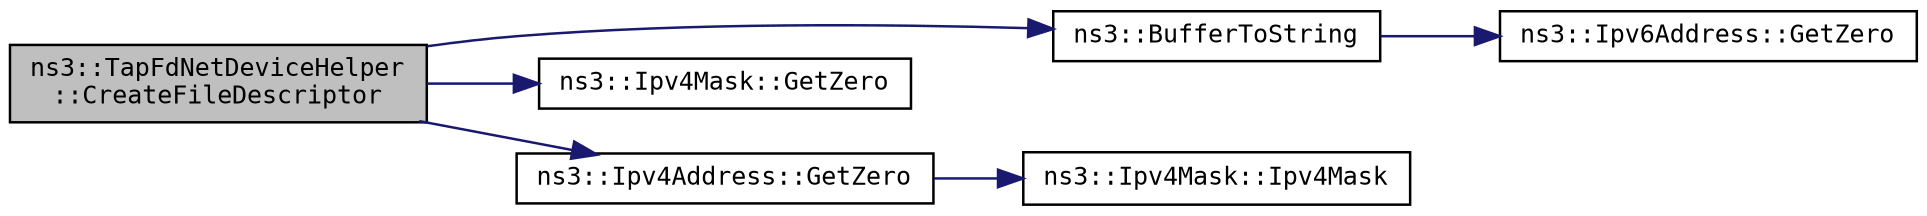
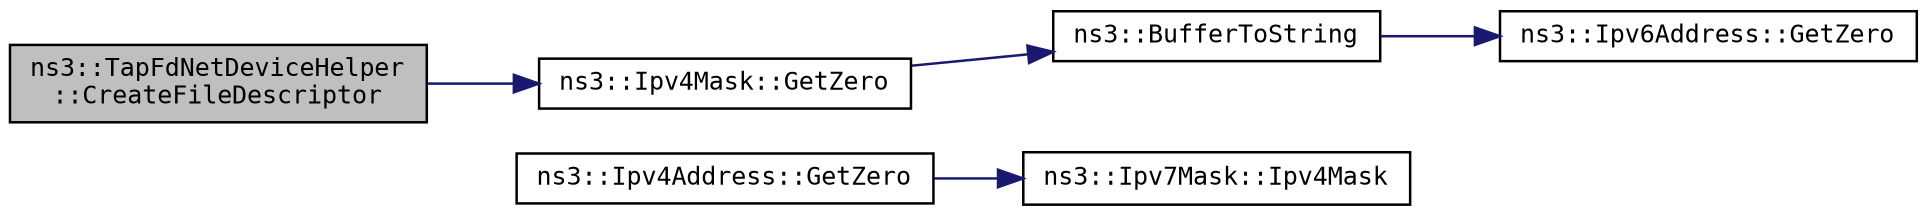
(727, 26) -> (969, 60)
(496, 136) -> none
(1217, 178) -> (1217, 178)
